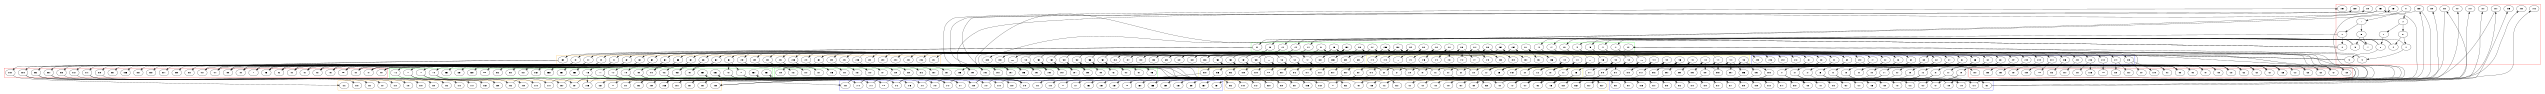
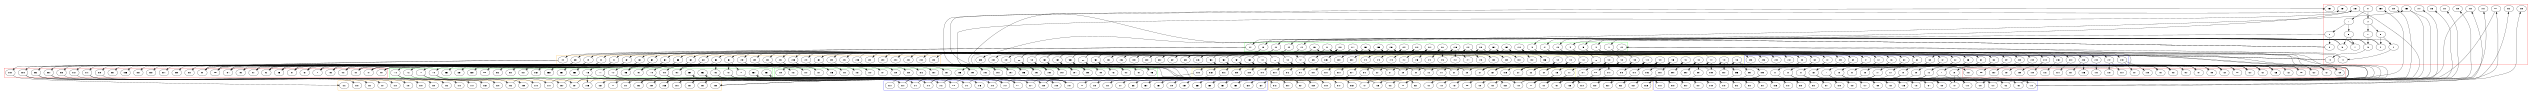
(869, 79) -> none
